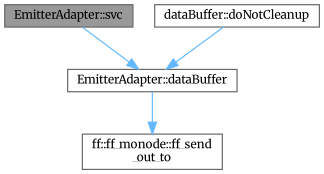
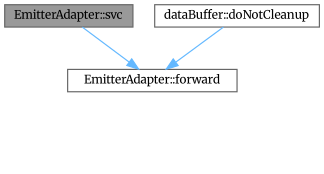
(152, 81) -> (152, 81)
(152, 152) -> none
